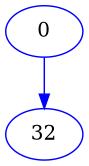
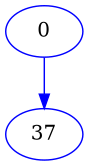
(44, 134) -> (44, 134)
